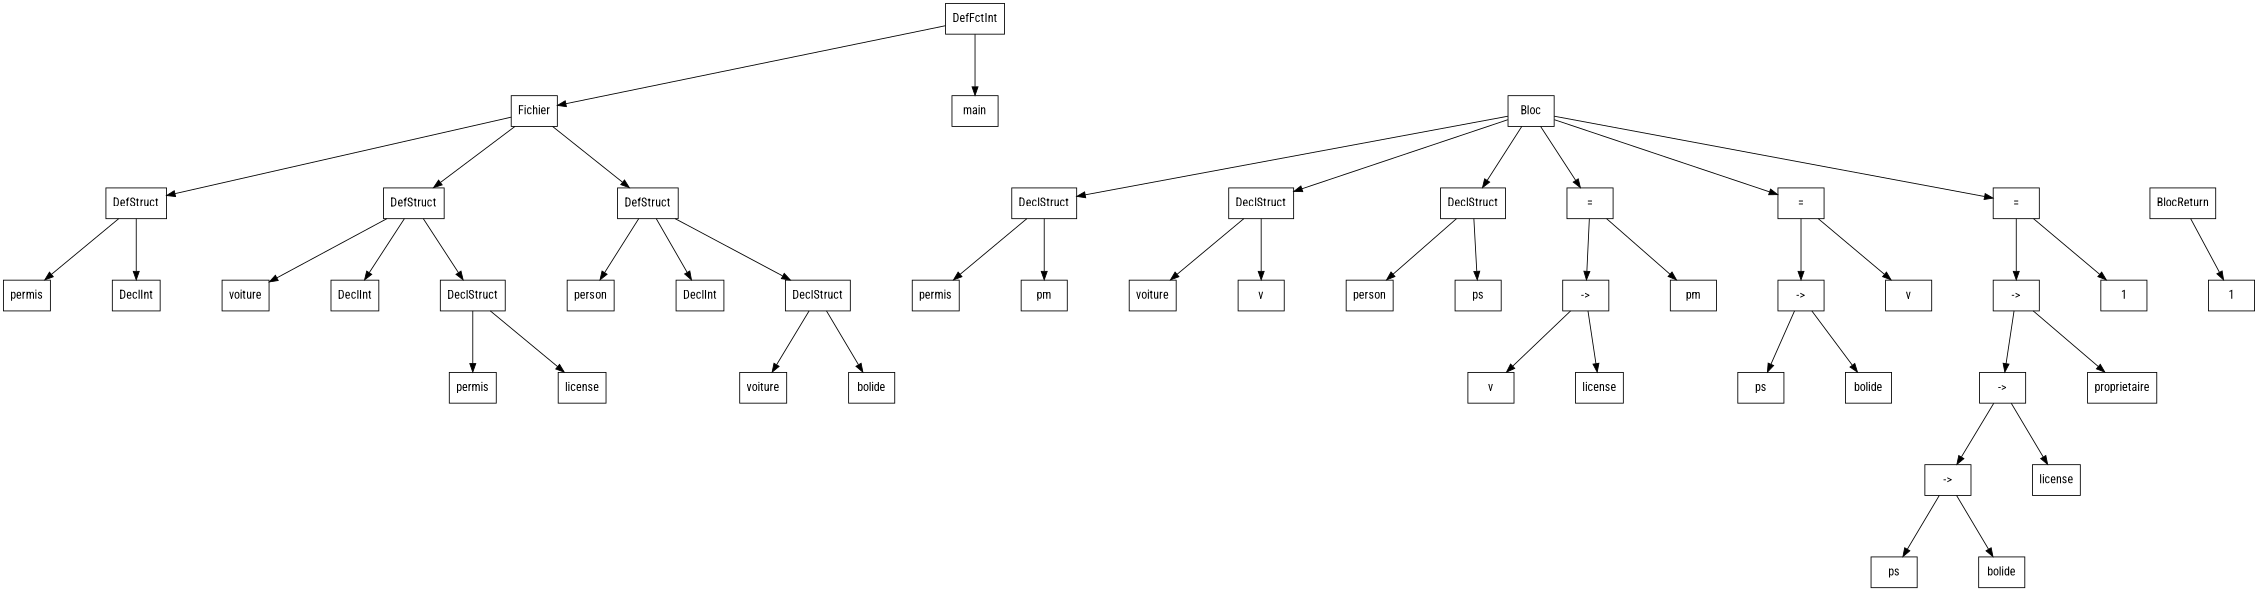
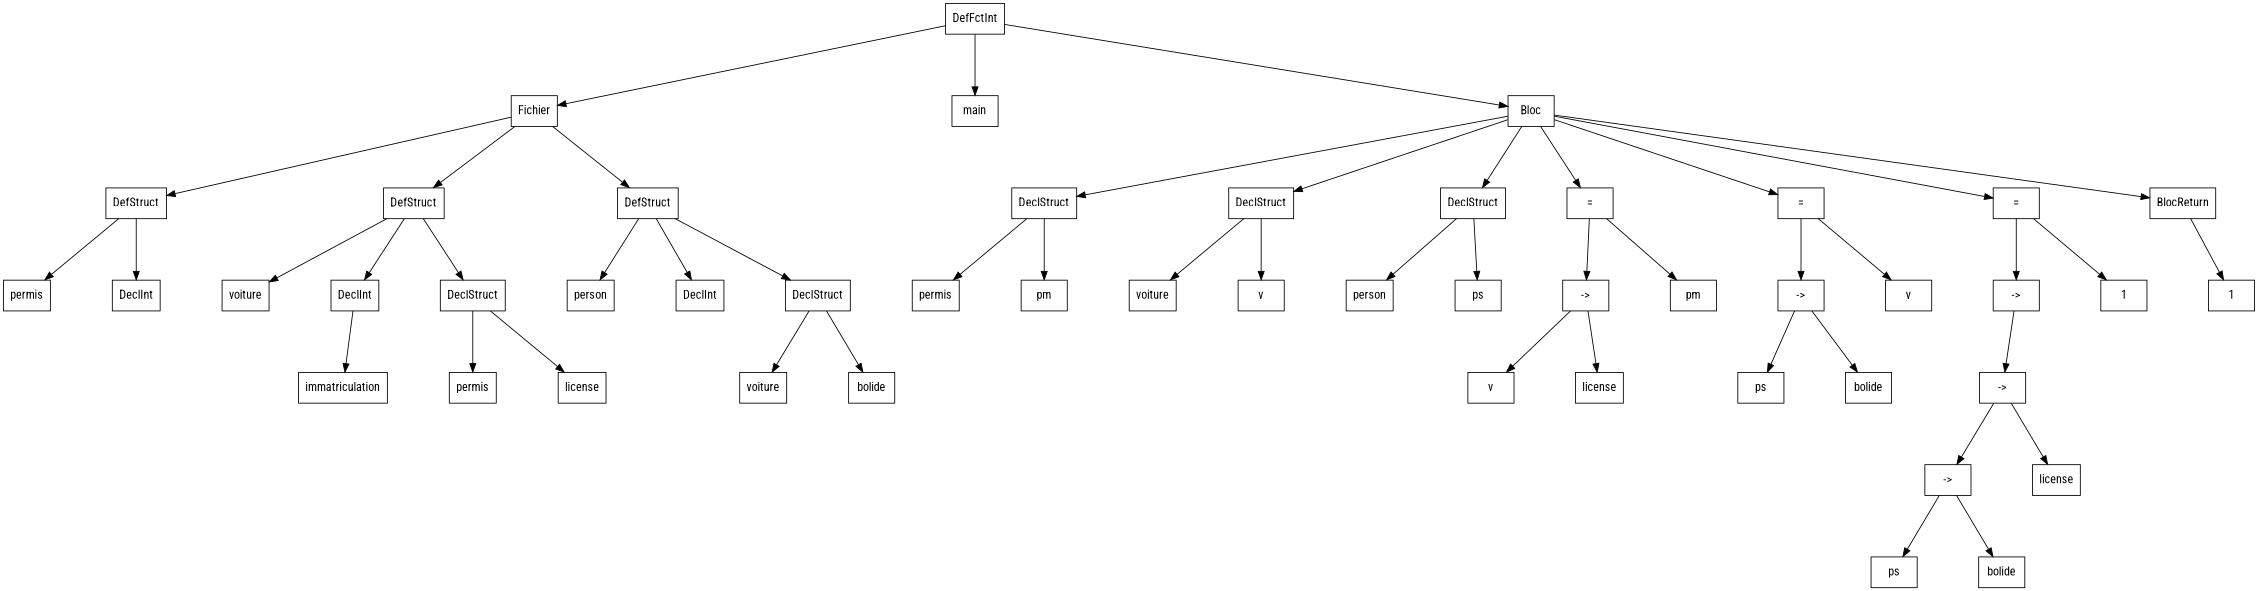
none -> (1252, 65)
none -> (1848, 156)
none -> (343, 388)
(2122, 388) -> none
